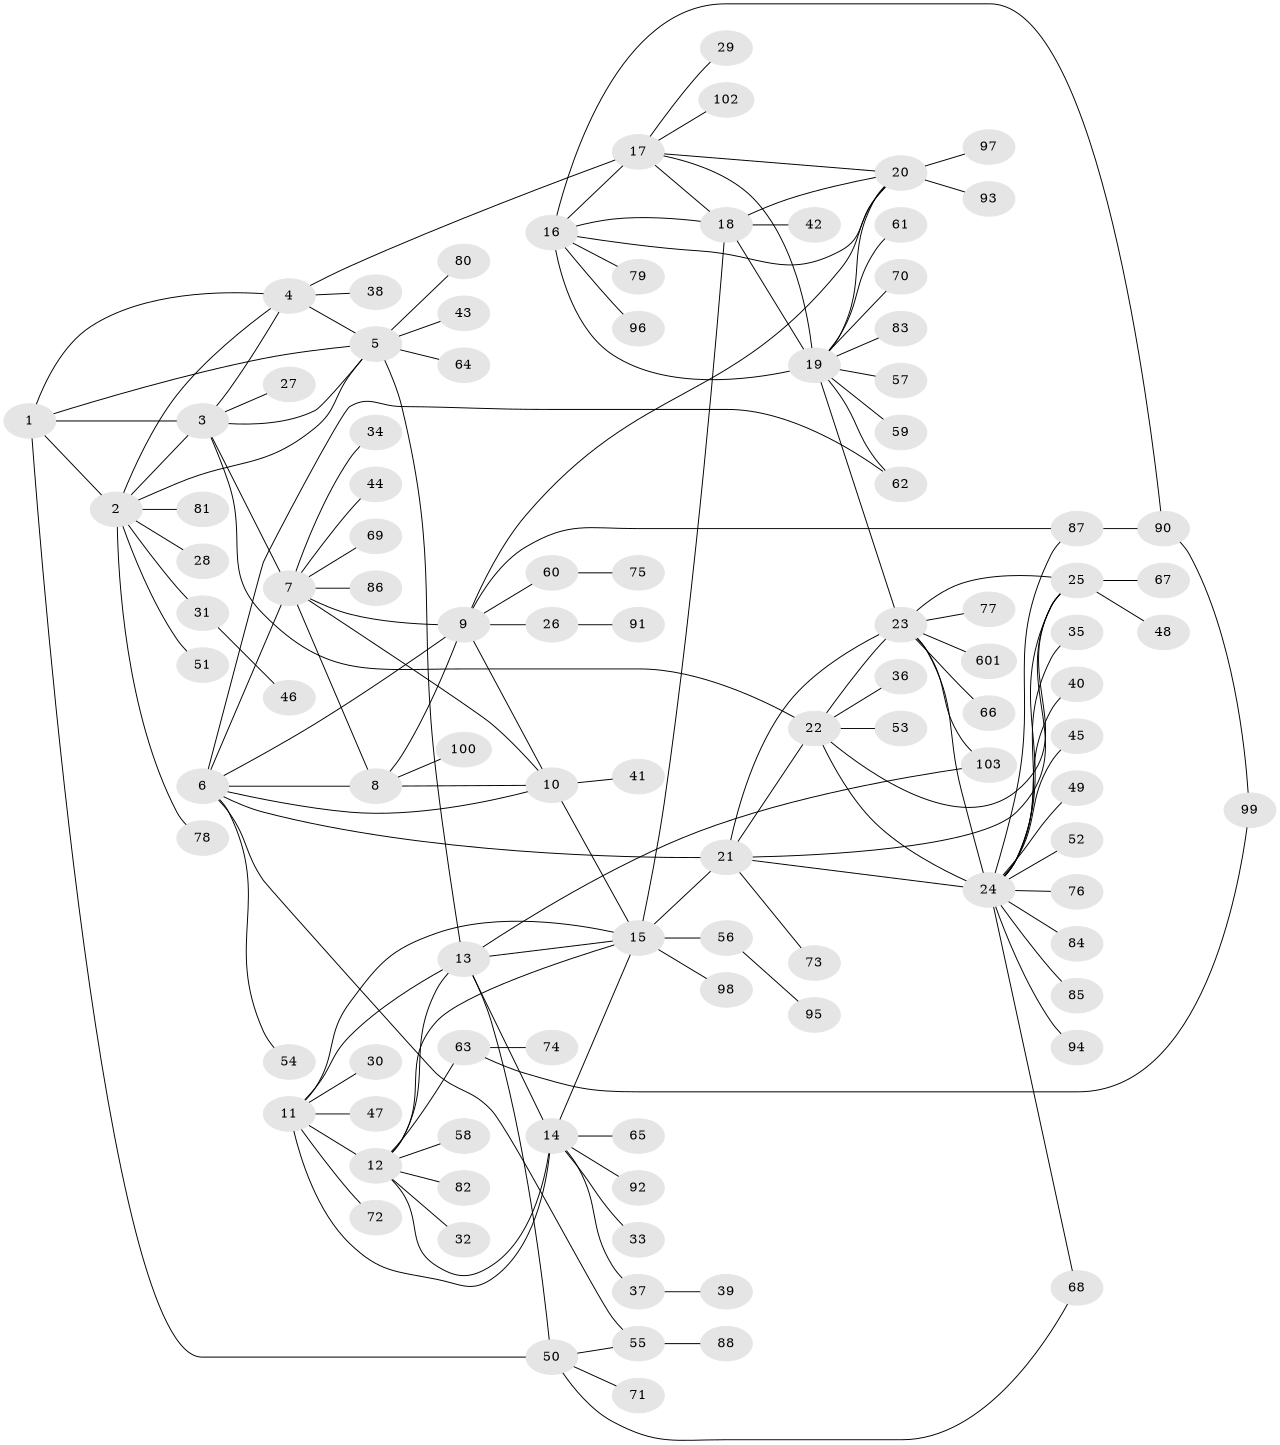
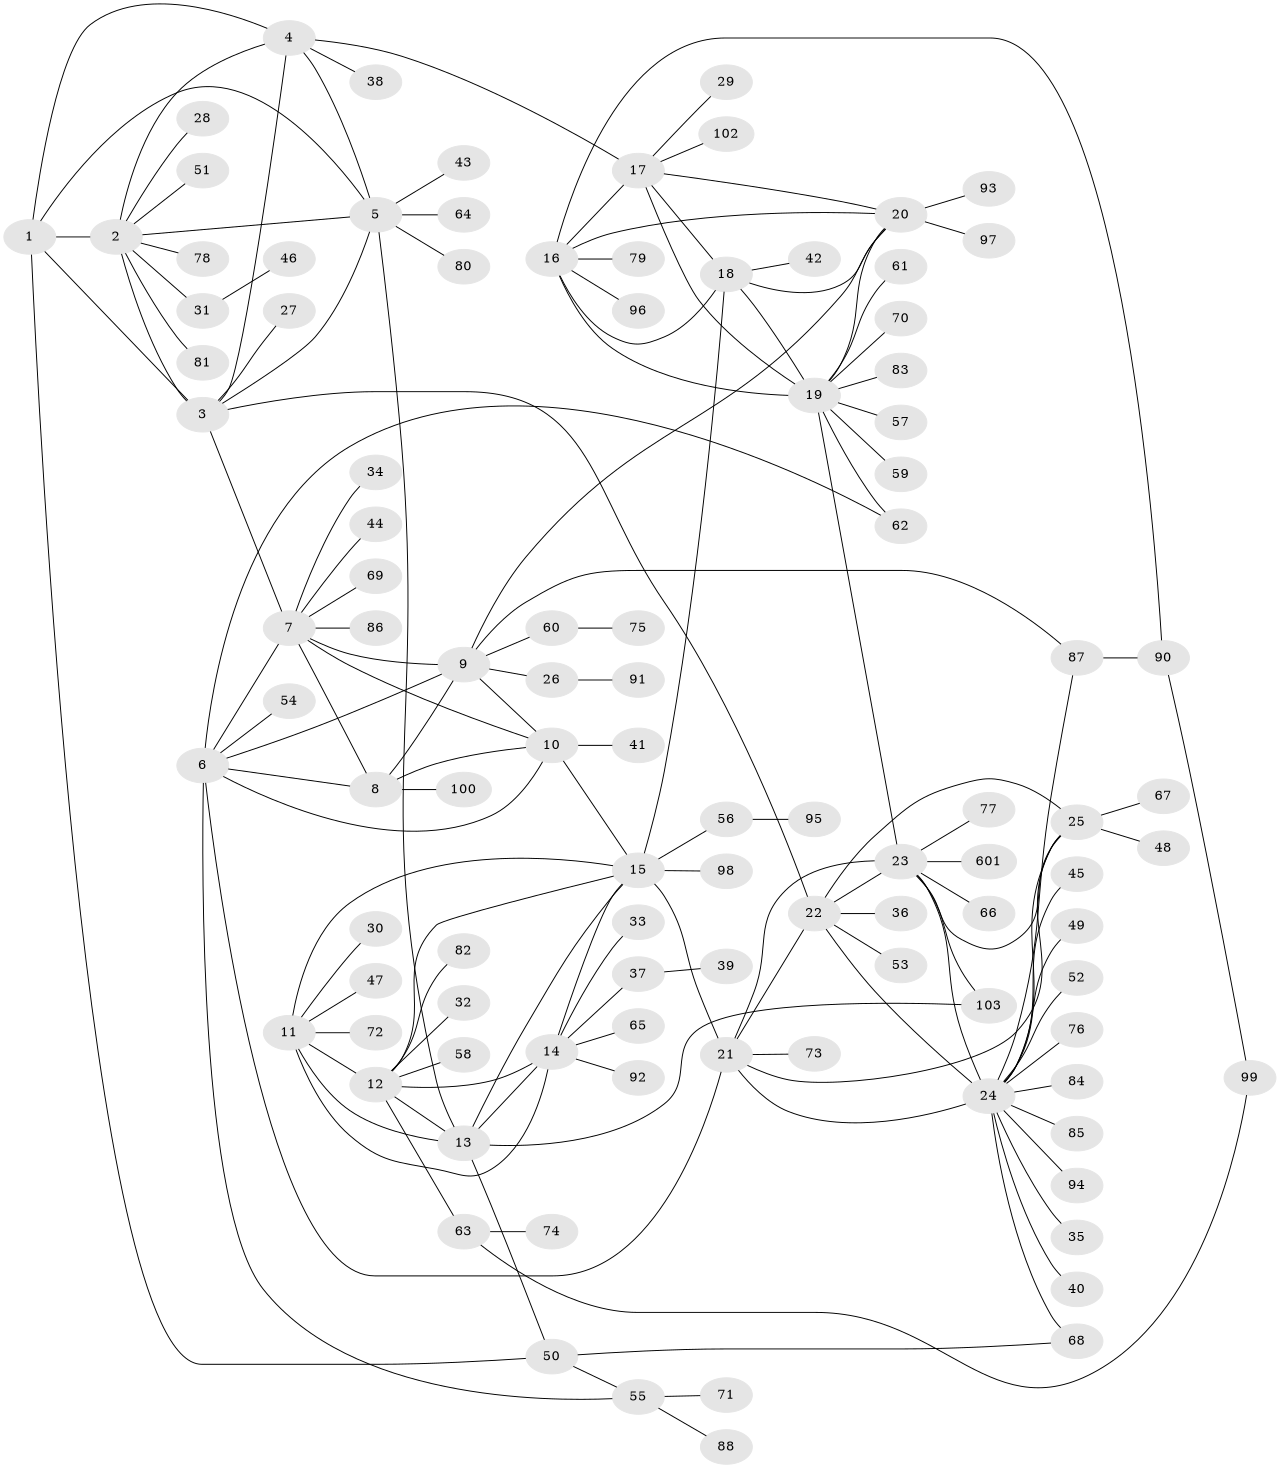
(595, 1376) -> (682, 1396)
